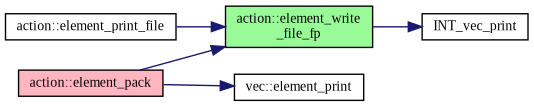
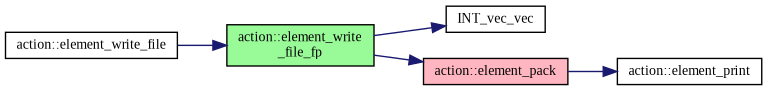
(91, 27) -> (91, 45)
(475, 27) -> (496, 19)
(176, 60) -> (392, 58)
(299, 87) -> (690, 72)
